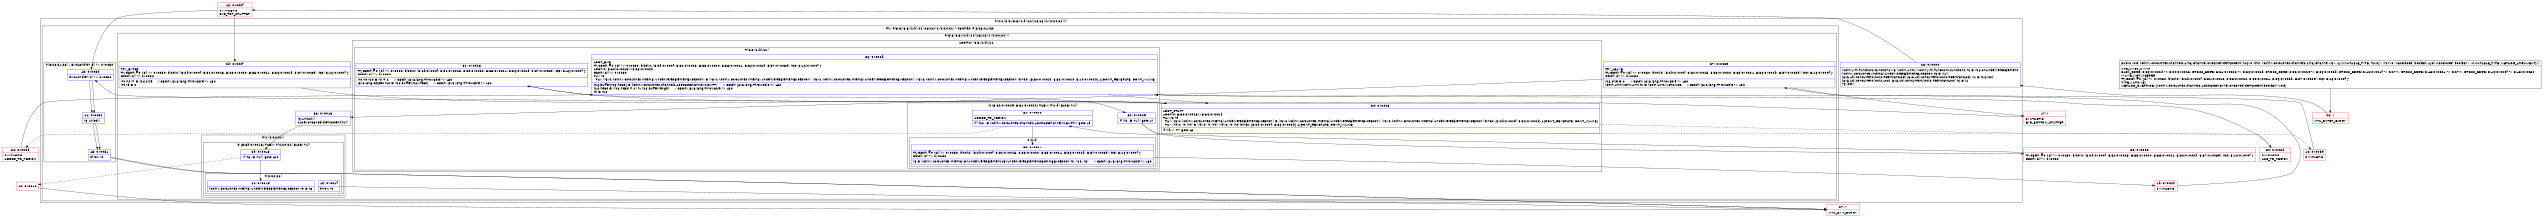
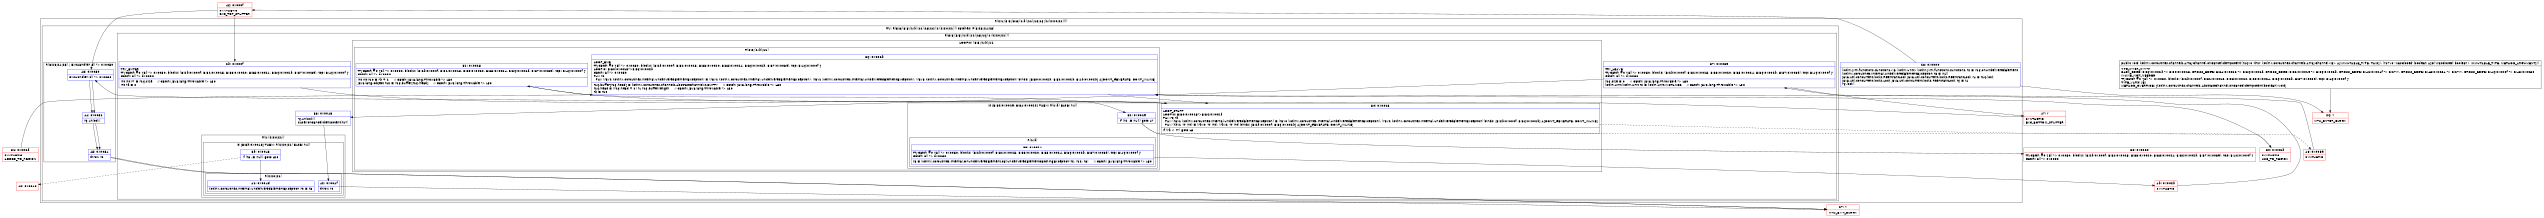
(2176, 95) -> (2172, 95)
(1033, 118) -> none
(286, 132) -> (326, 152)
(931, 209) -> none
